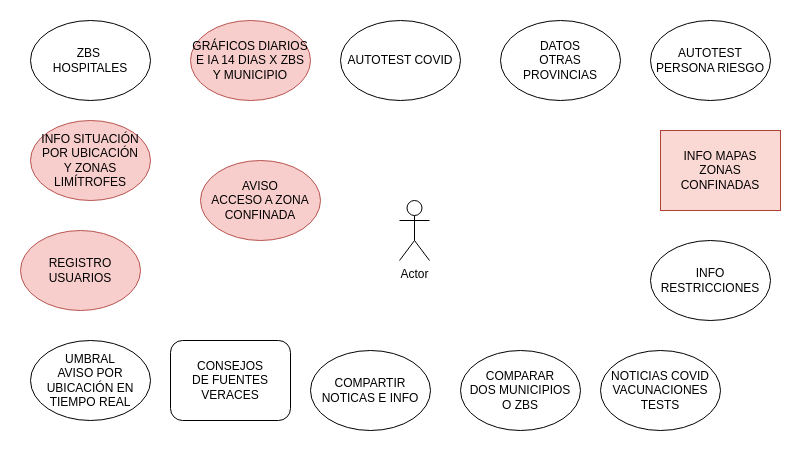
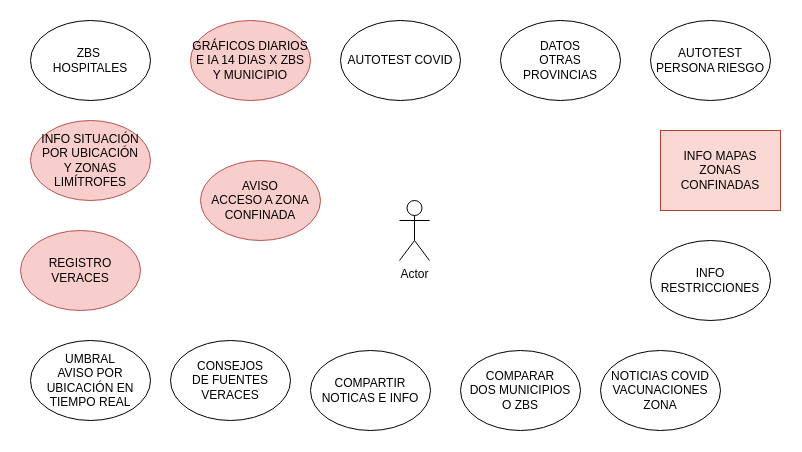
(81, 271) -> (81, 271)
(231, 381) -> (231, 381)
(661, 391) -> (661, 391)
